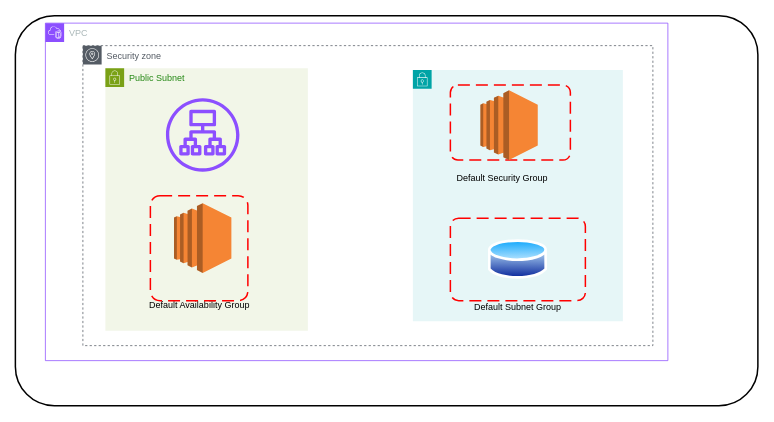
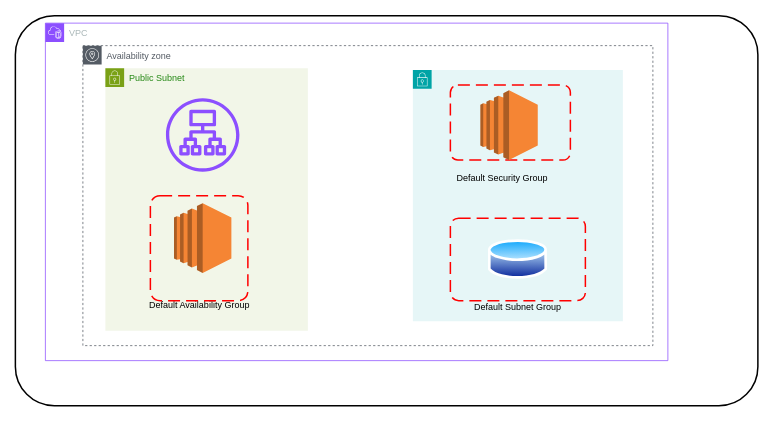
(137, 56) -> (143, 56)
